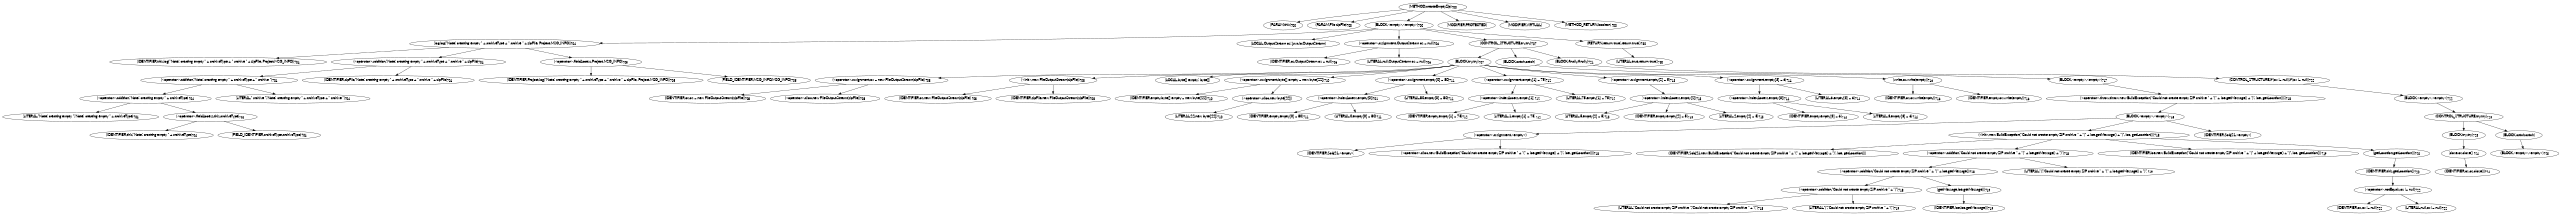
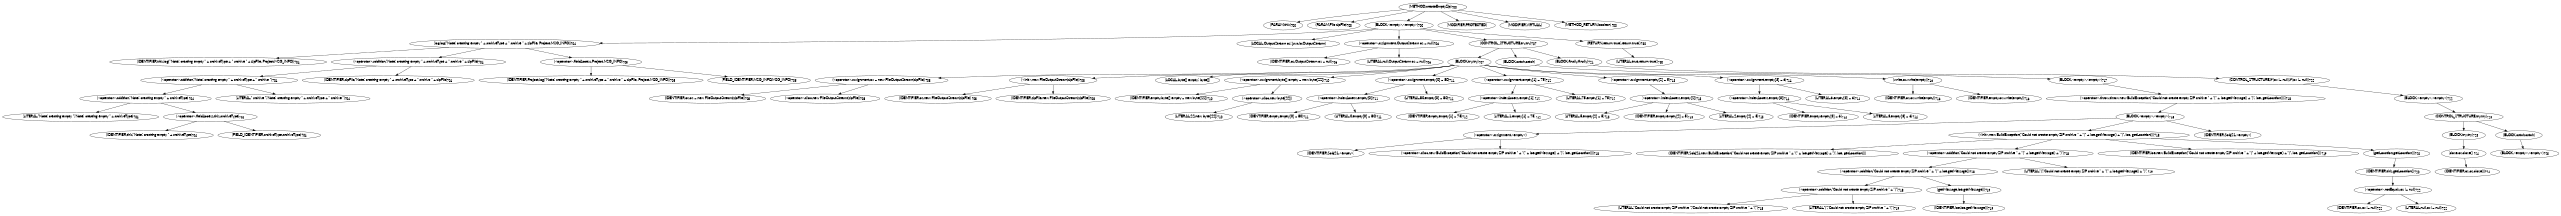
(1376, 98) -> (1376, 98)
